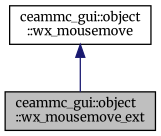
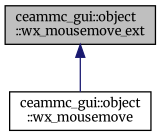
(80, 75) -> (80, 75)
